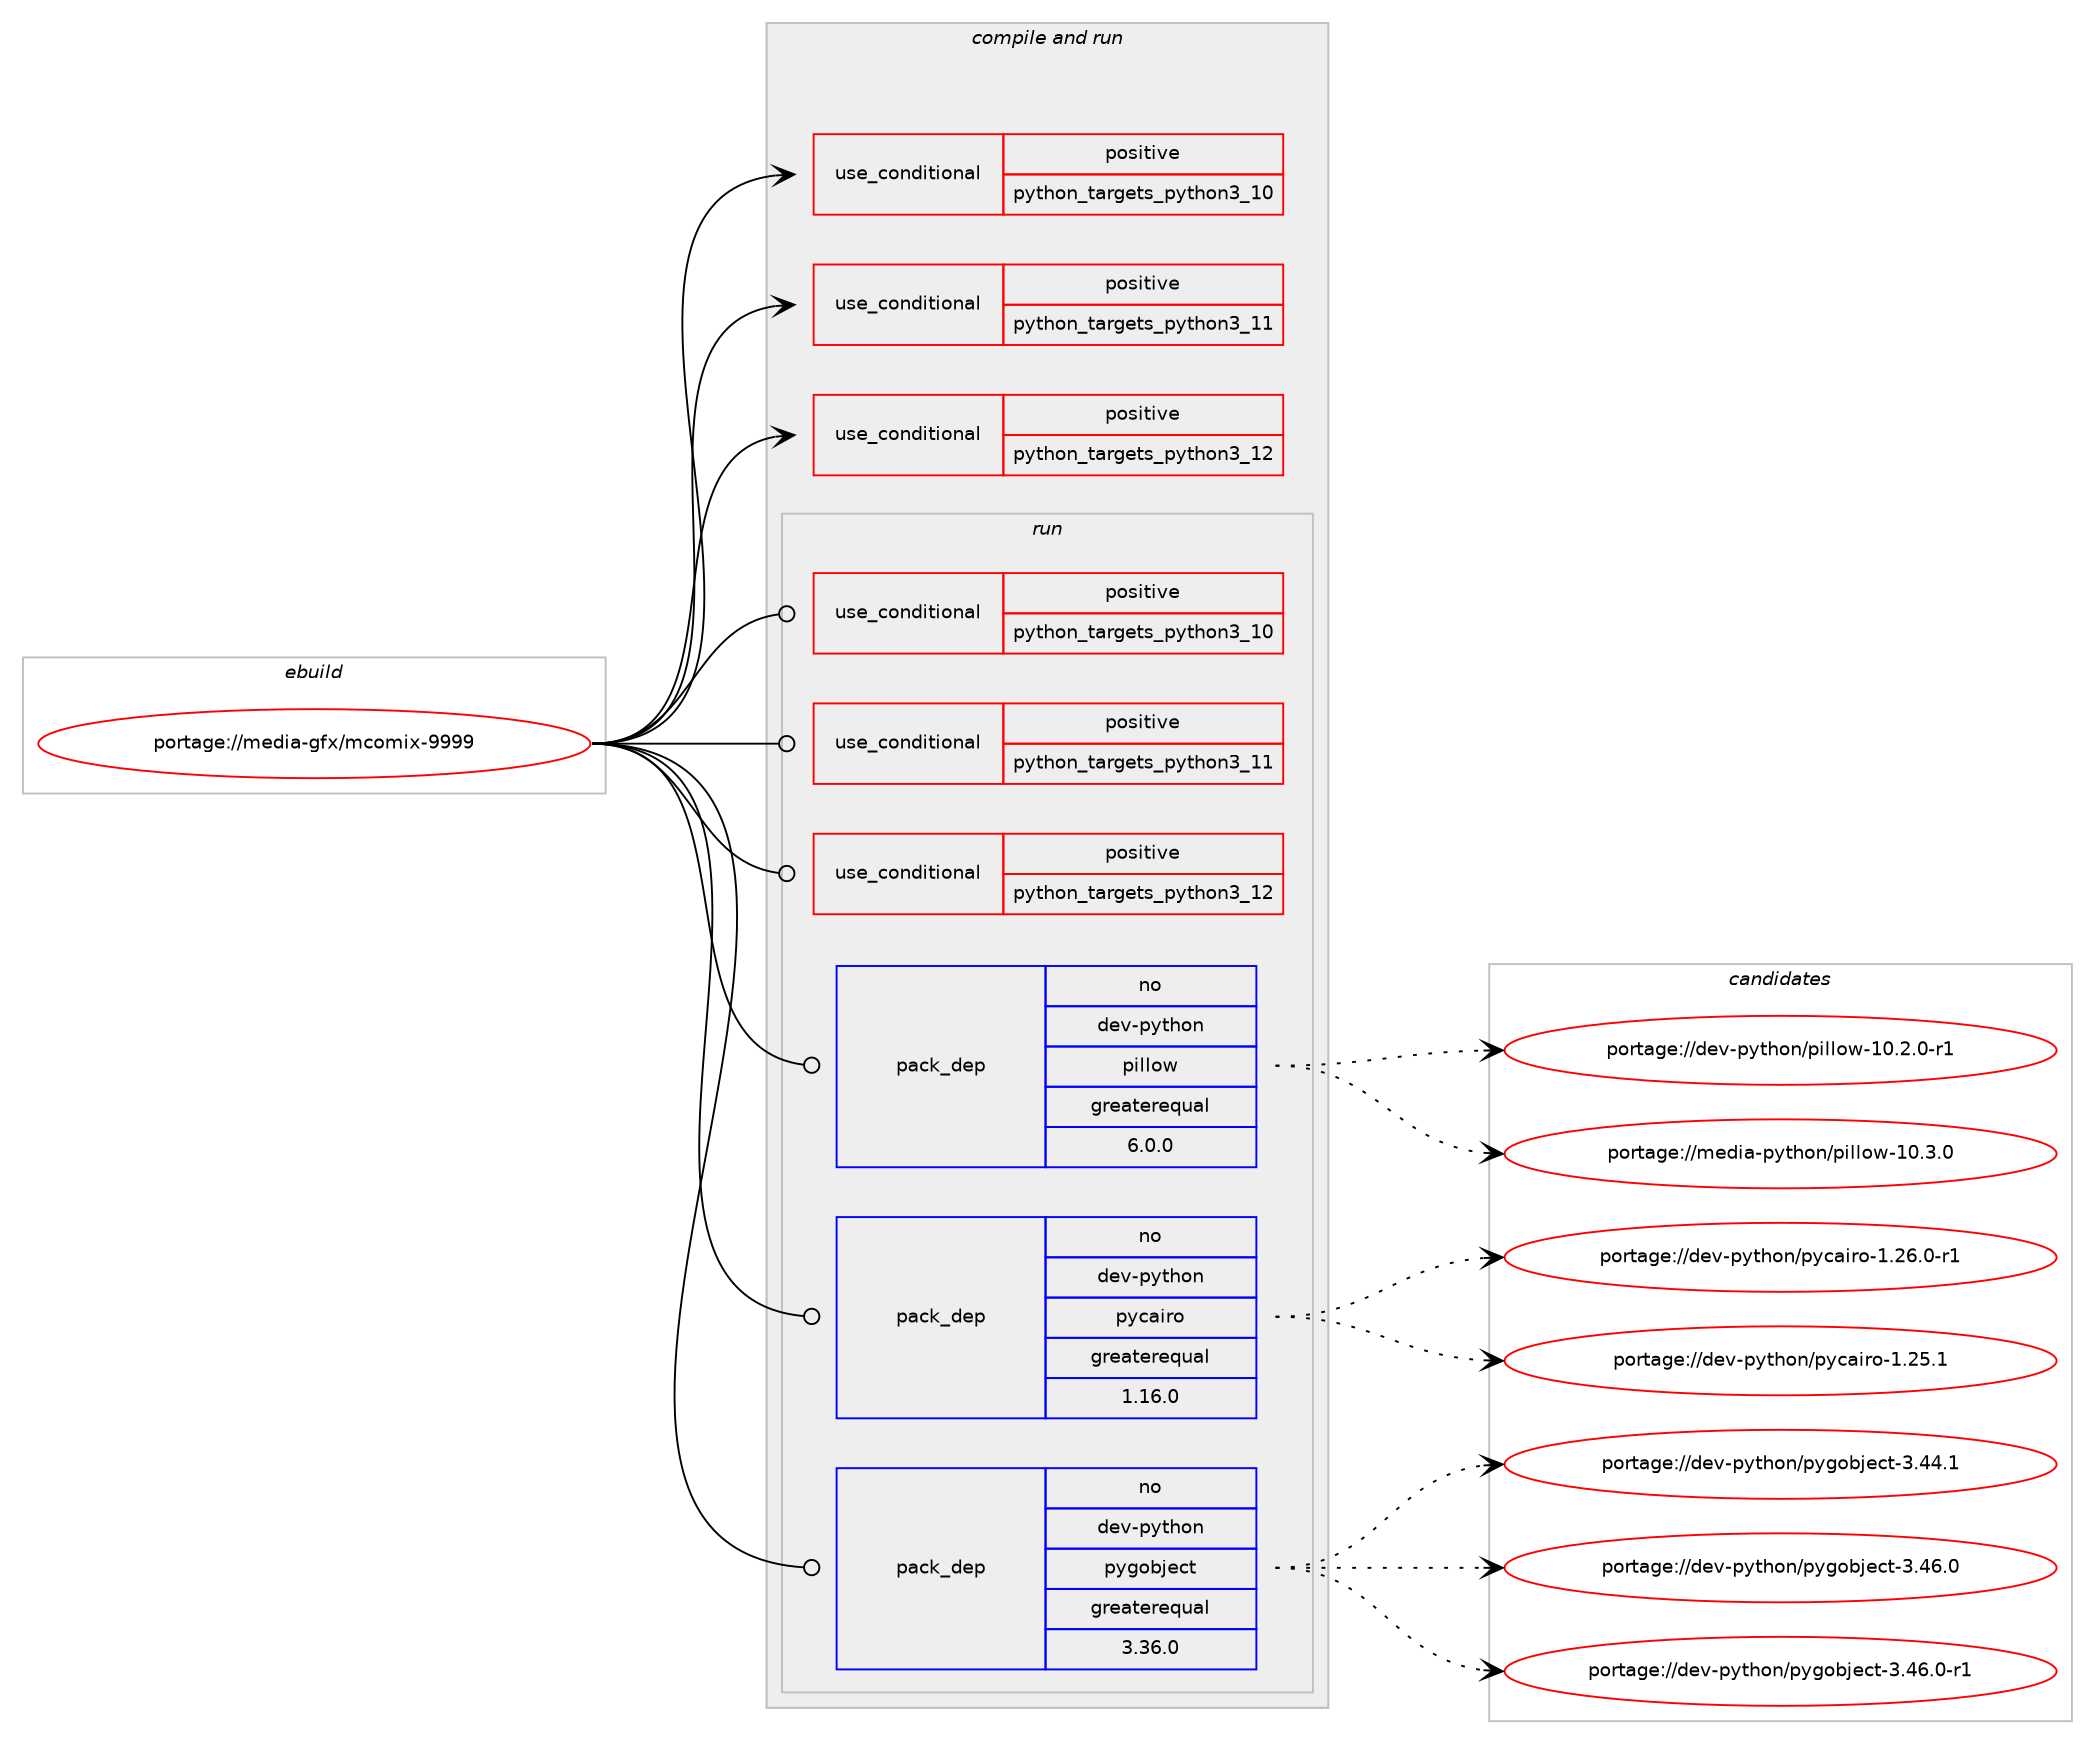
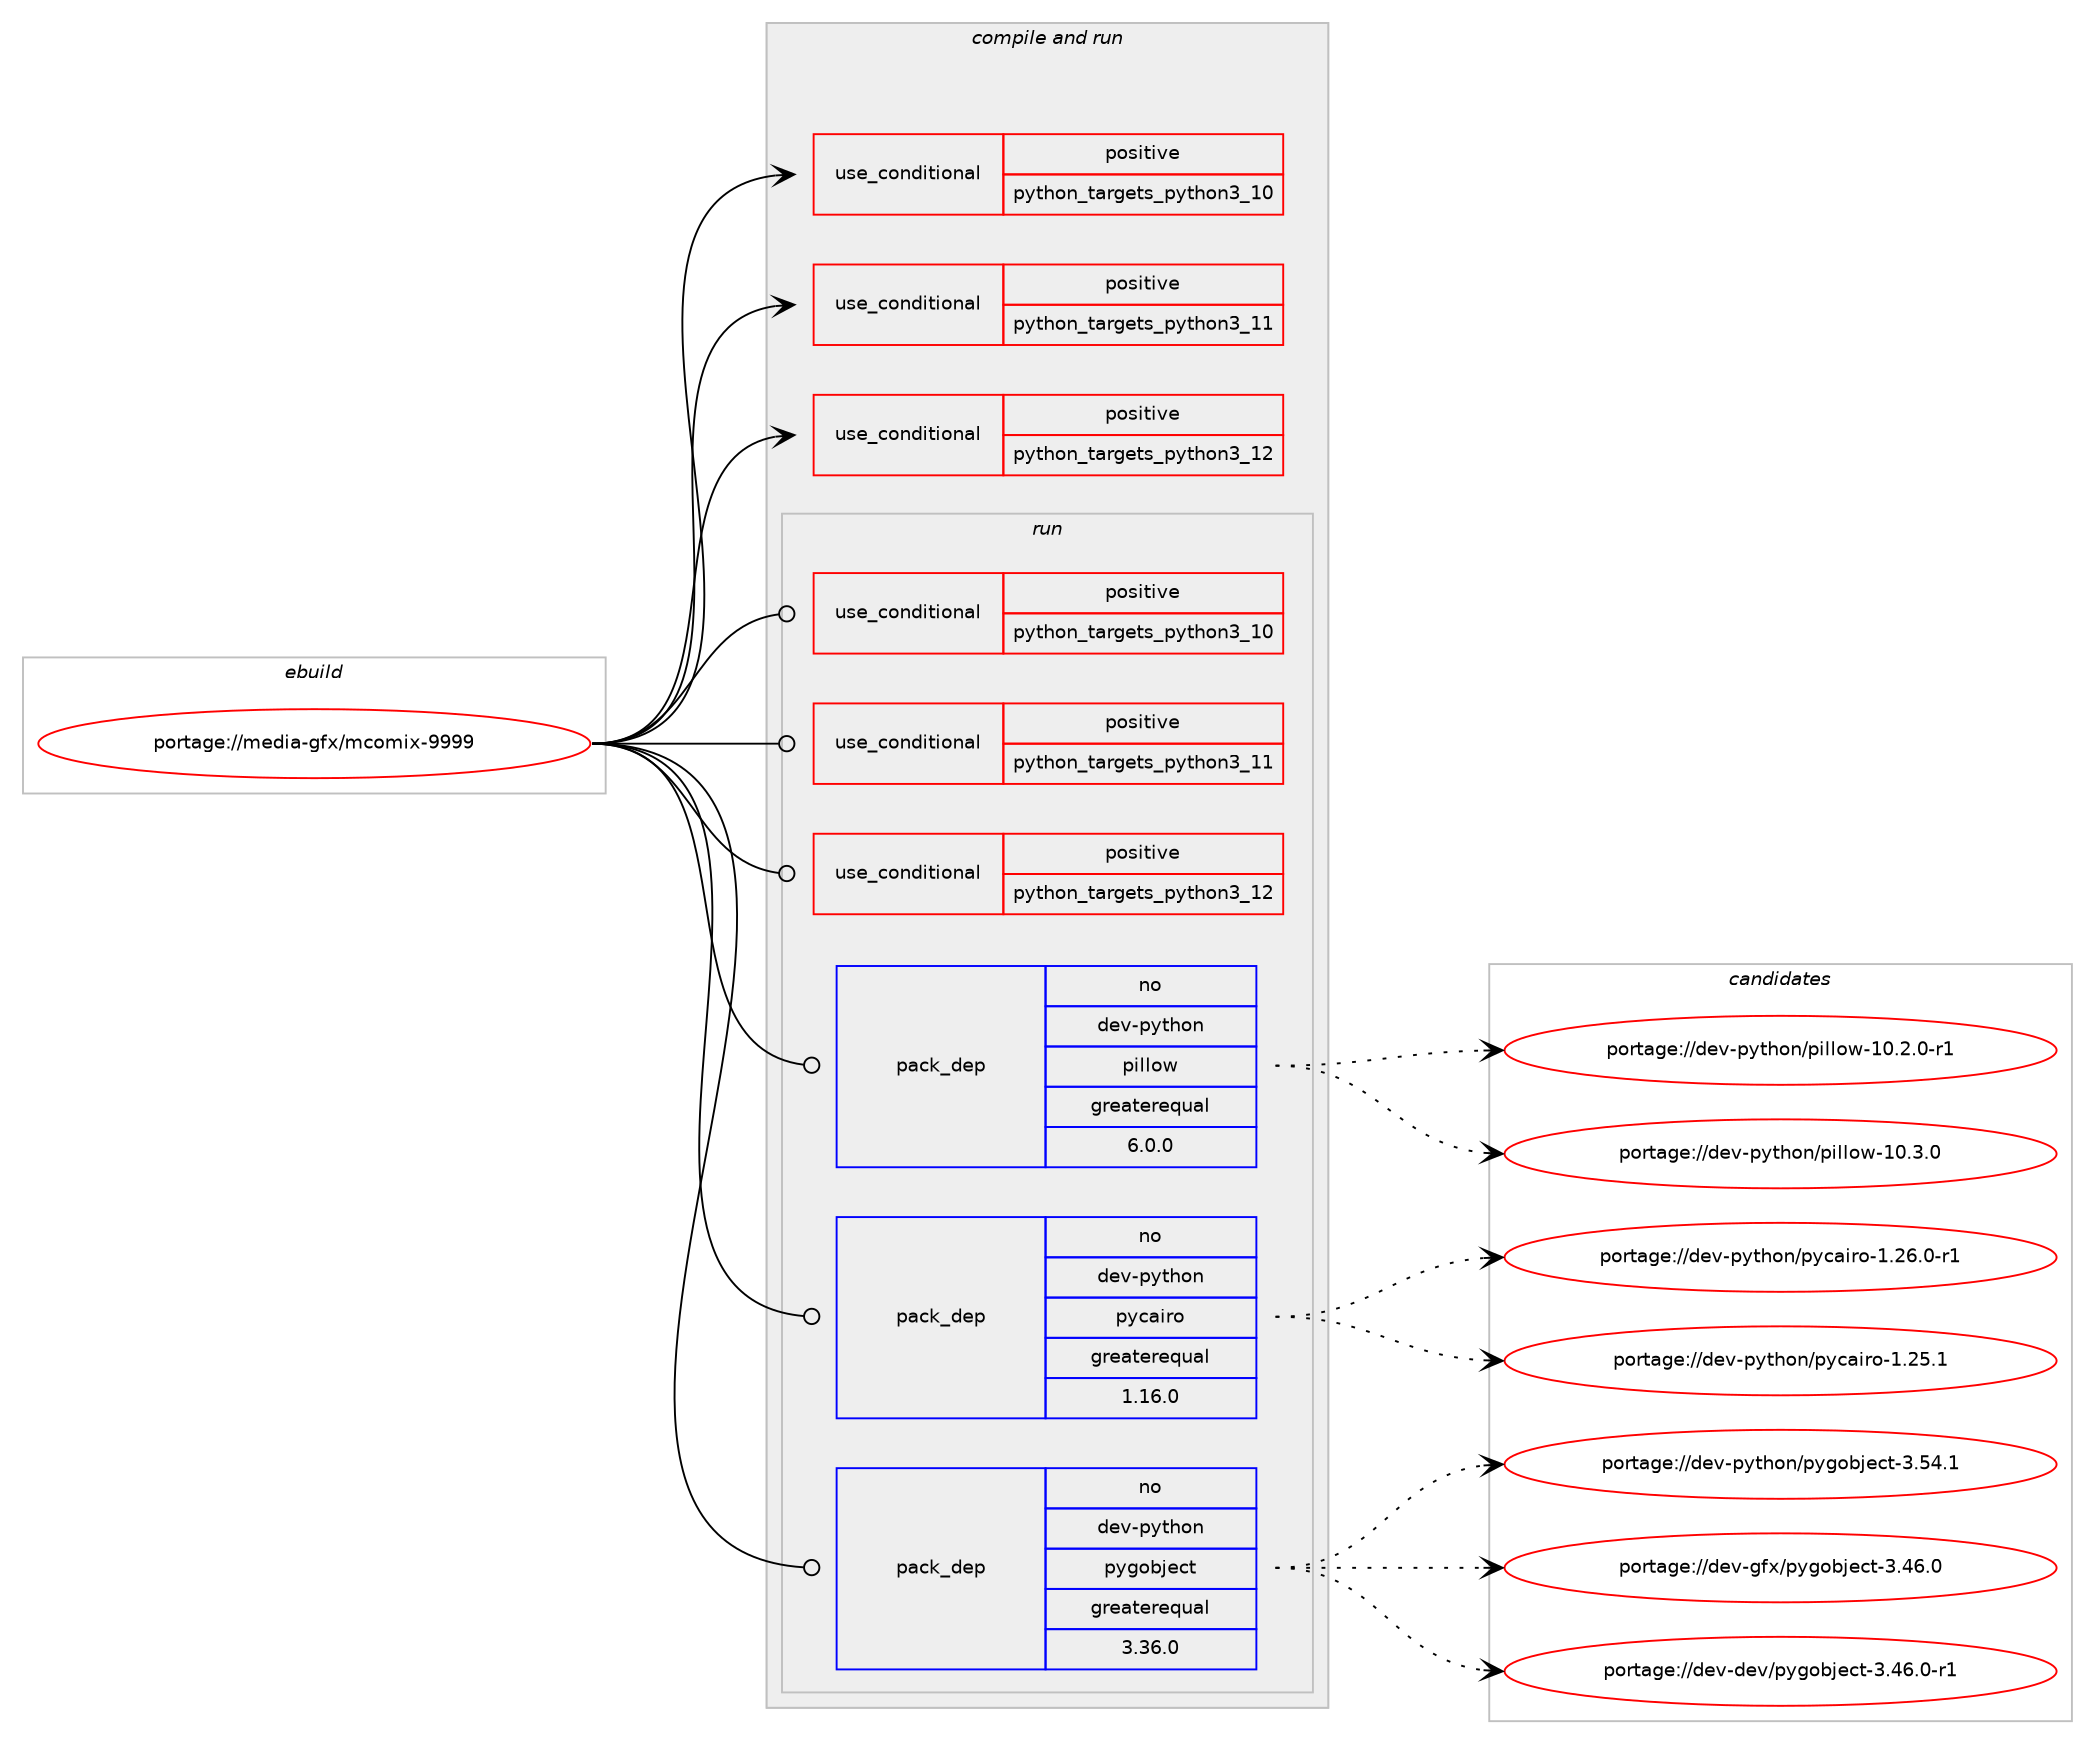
(1781, 1154) -> (1781, 1154)
(1781, 1464) -> (1781, 1464)
(1781, 1568) -> (1781, 1568)
(1781, 1671) -> (1781, 1671)
